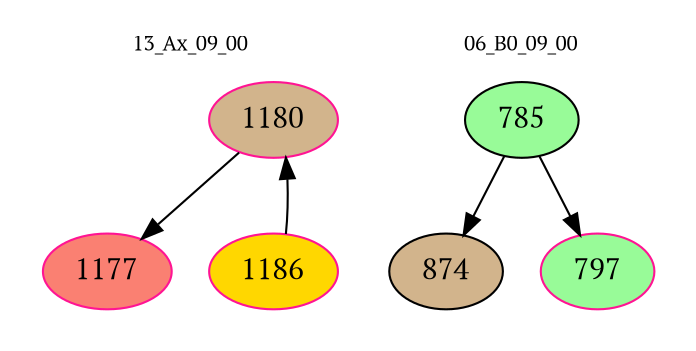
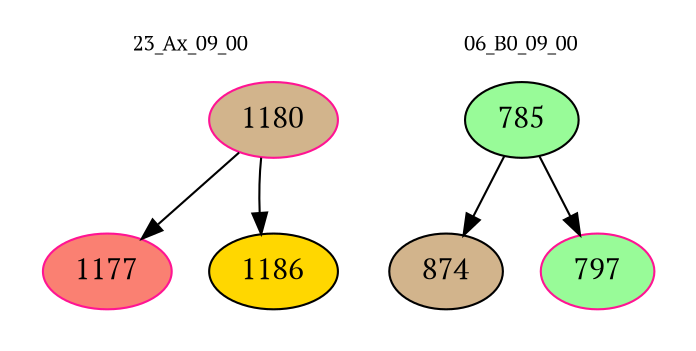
(190, 45) -> (190, 45)
(288, 207) -> (259, 185)
(274, 271) -> (274, 271)
